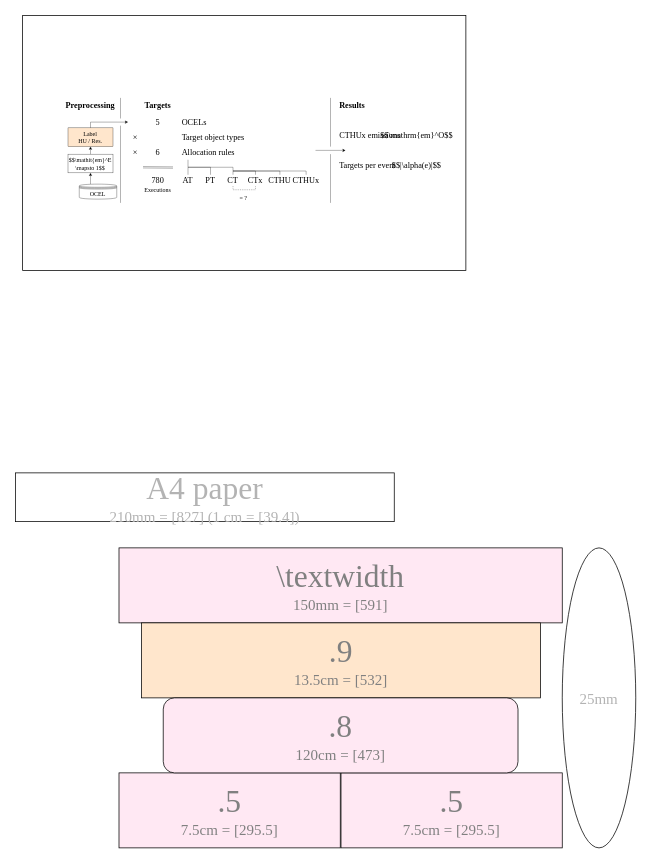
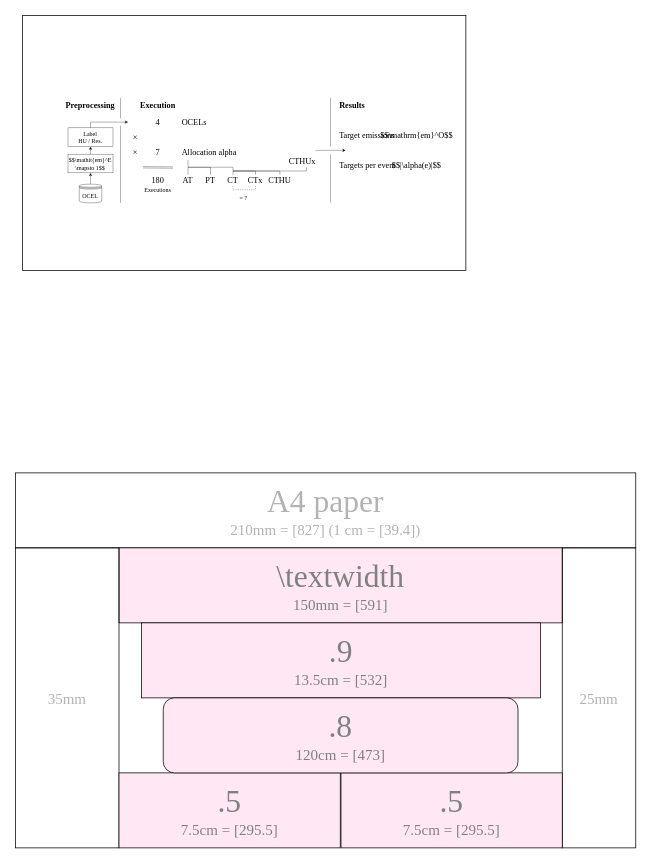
(158, 105) -> (158, 105)
(158, 123) -> (158, 123)
(371, 135) -> (373, 135)
(90, 137) -> (90, 137)
(225, 137) -> none
(158, 153) -> (158, 153)
(213, 153) -> (213, 153)
(158, 180) -> (158, 180)
(306, 180) -> (302, 162)
(98, 192) -> (90, 194)
(205, 497) -> (326, 510)
(341, 660) -> (341, 660)
none -> (67, 698)
(599, 698) -> (599, 698)
